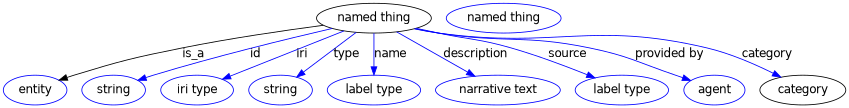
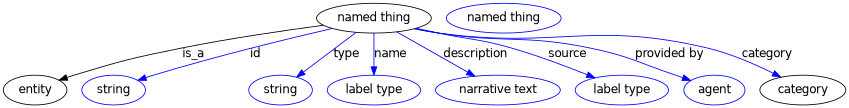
(35, 90) -> (35, 90)
(197, 90) -> none
